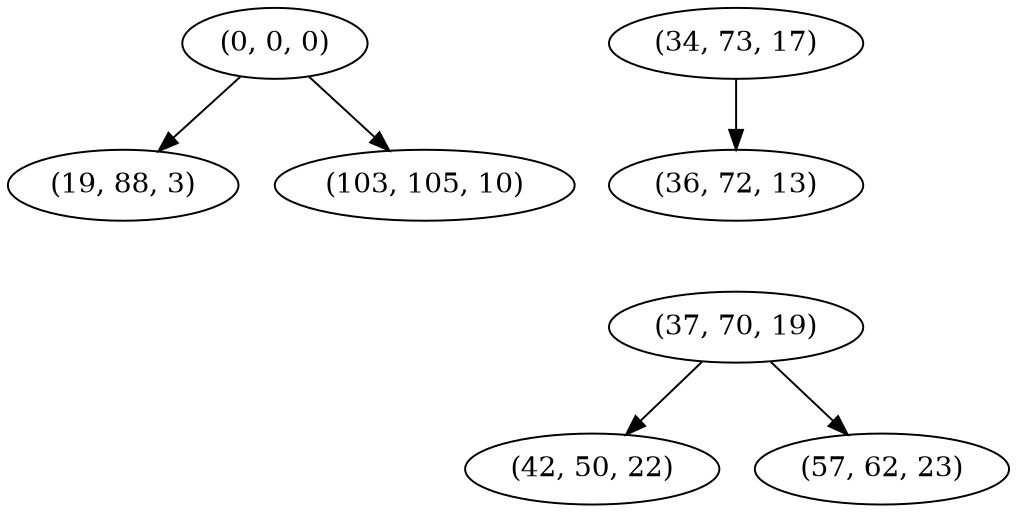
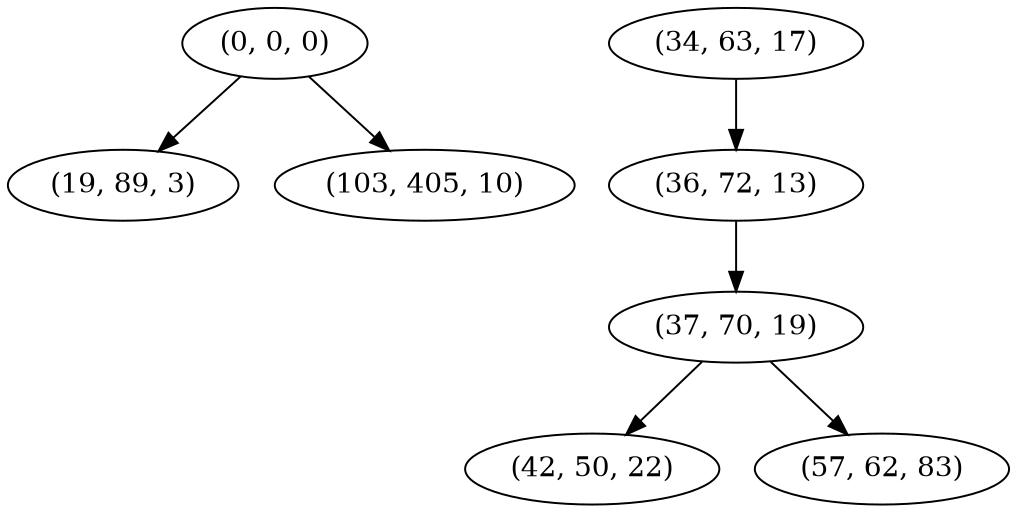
(736, 43) -> (736, 43)
(123, 185) -> (123, 185)
(425, 185) -> (425, 185)
none -> (736, 247)
(882, 469) -> (882, 469)
